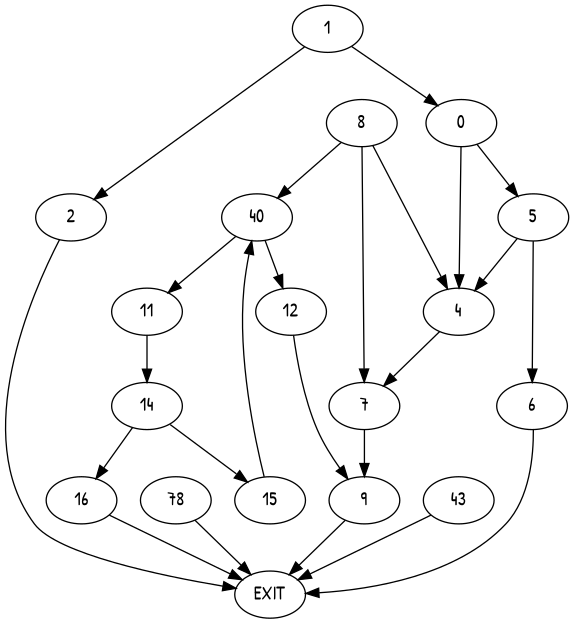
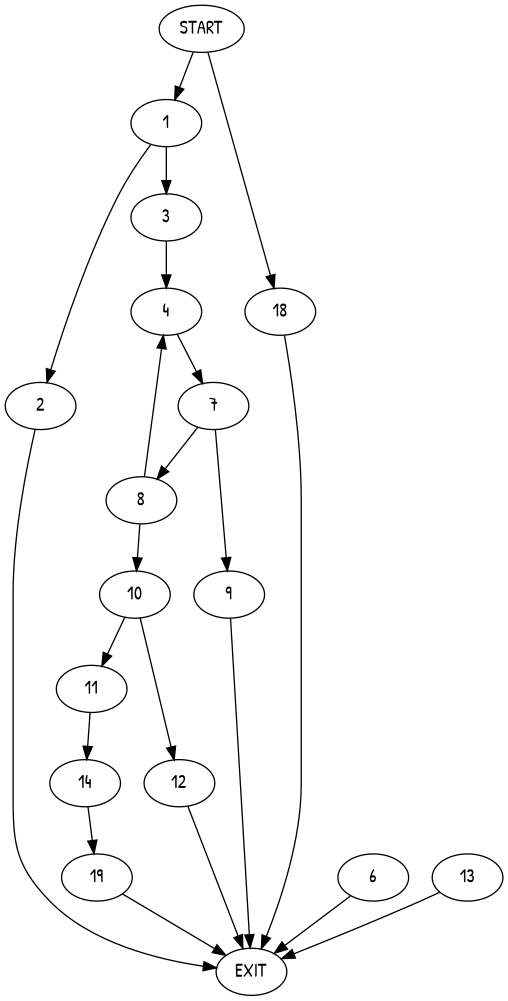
none -> (202, 29)
(461, 123) -> (166, 217)
(257, 217) -> (135, 595)
(533, 217) -> none
(363, 258) -> (182, 448)
(308, 405) -> (213, 871)
(82, 500) -> (97, 878)
(176, 500) -> (280, 312)
(270, 500) -> none
(459, 500) -> (468, 878)
